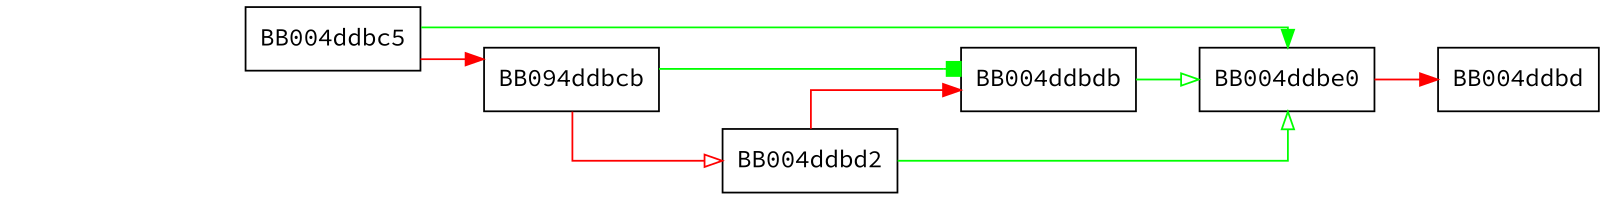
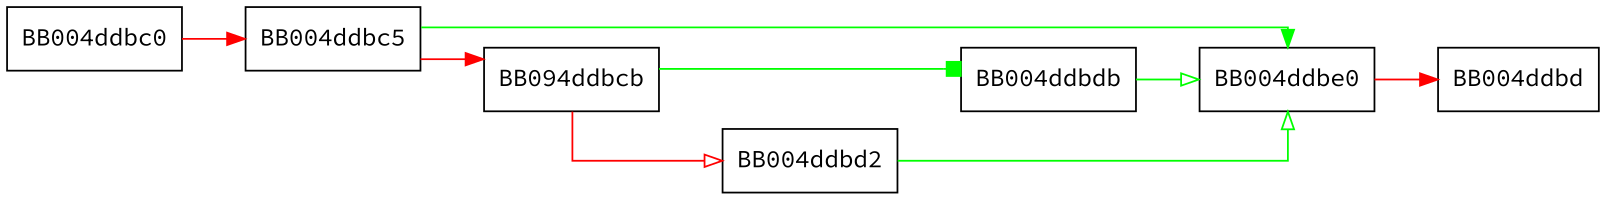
none -> (95, 39)
(858, 90) -> none
